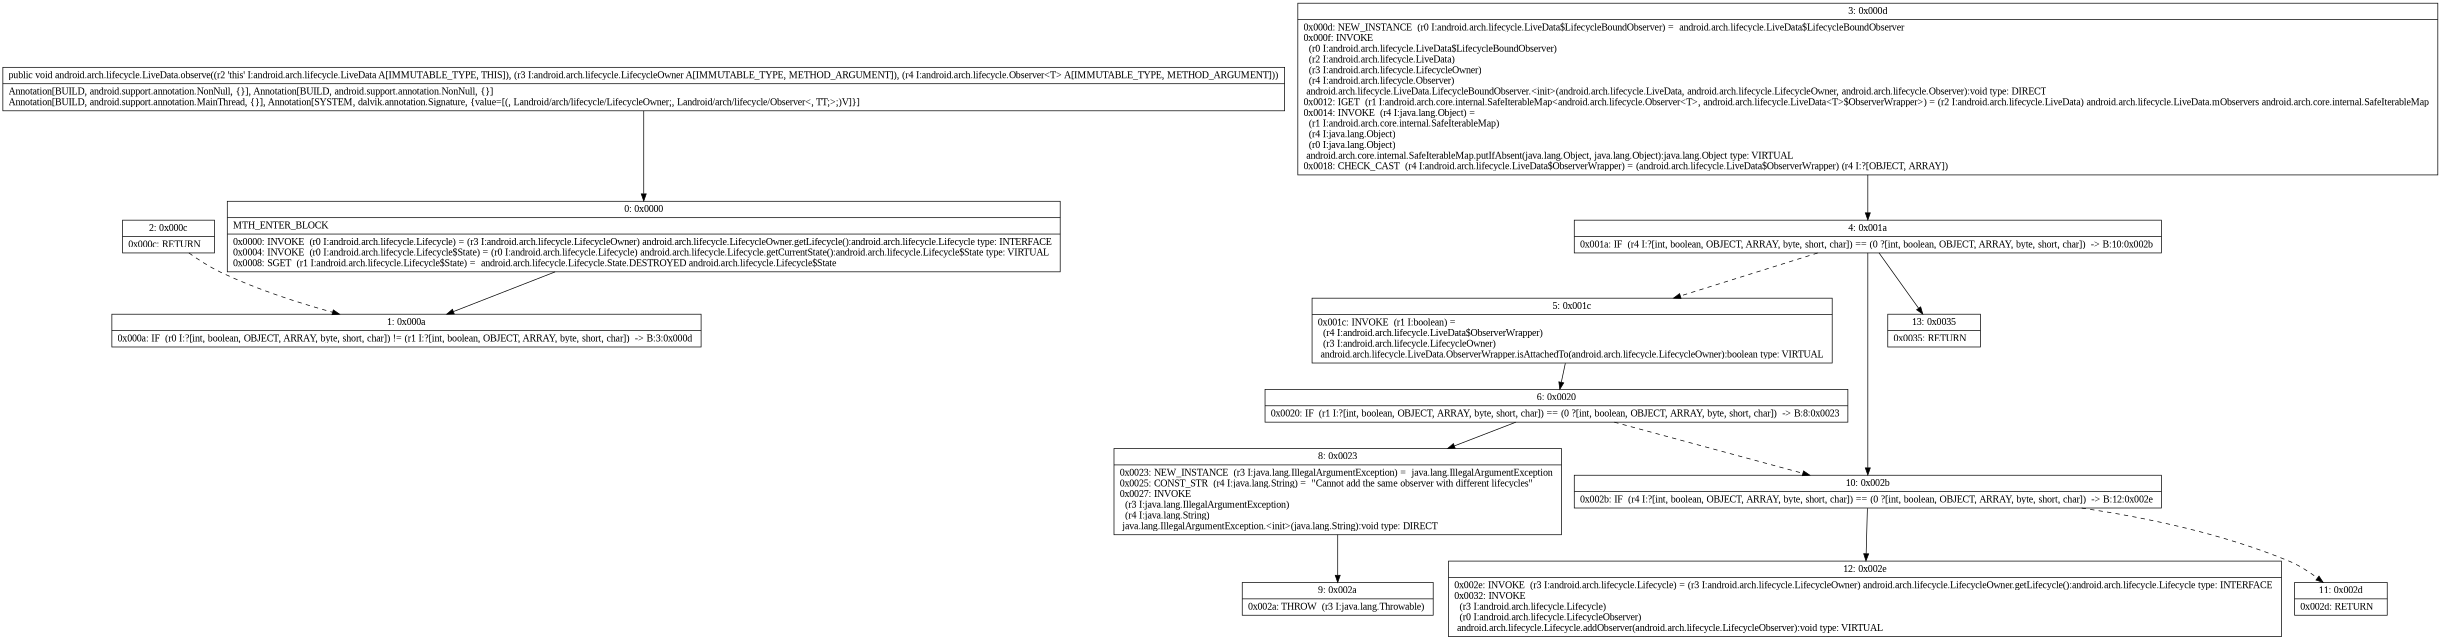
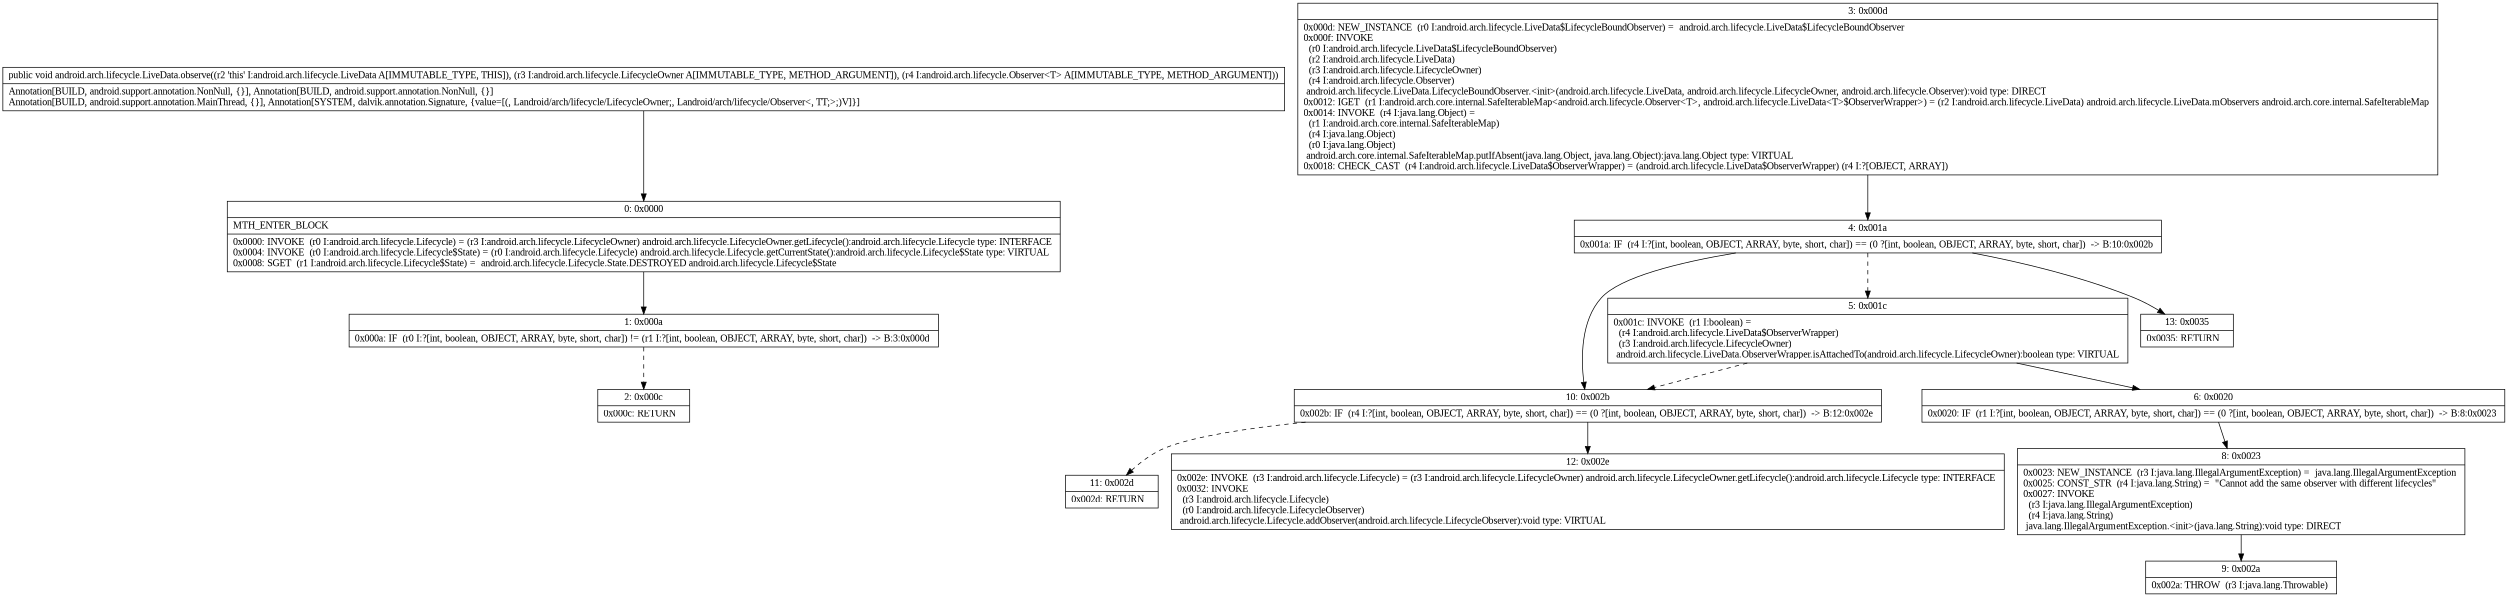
(258, 288) -> (644, 364)
(1709, 448) -> (1701, 375)
